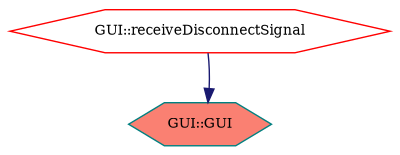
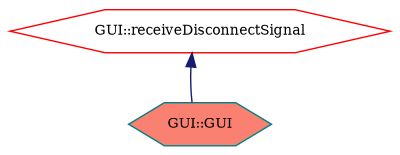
(209, 71) -> (191, 85)
